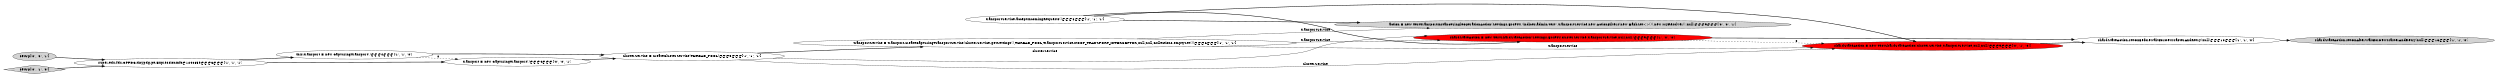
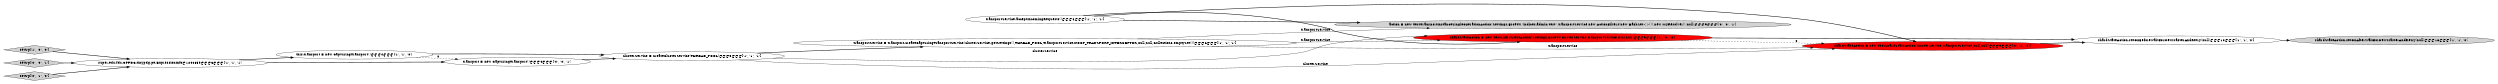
none -> (34, 50)
(34, 56) -> (34, 63)
